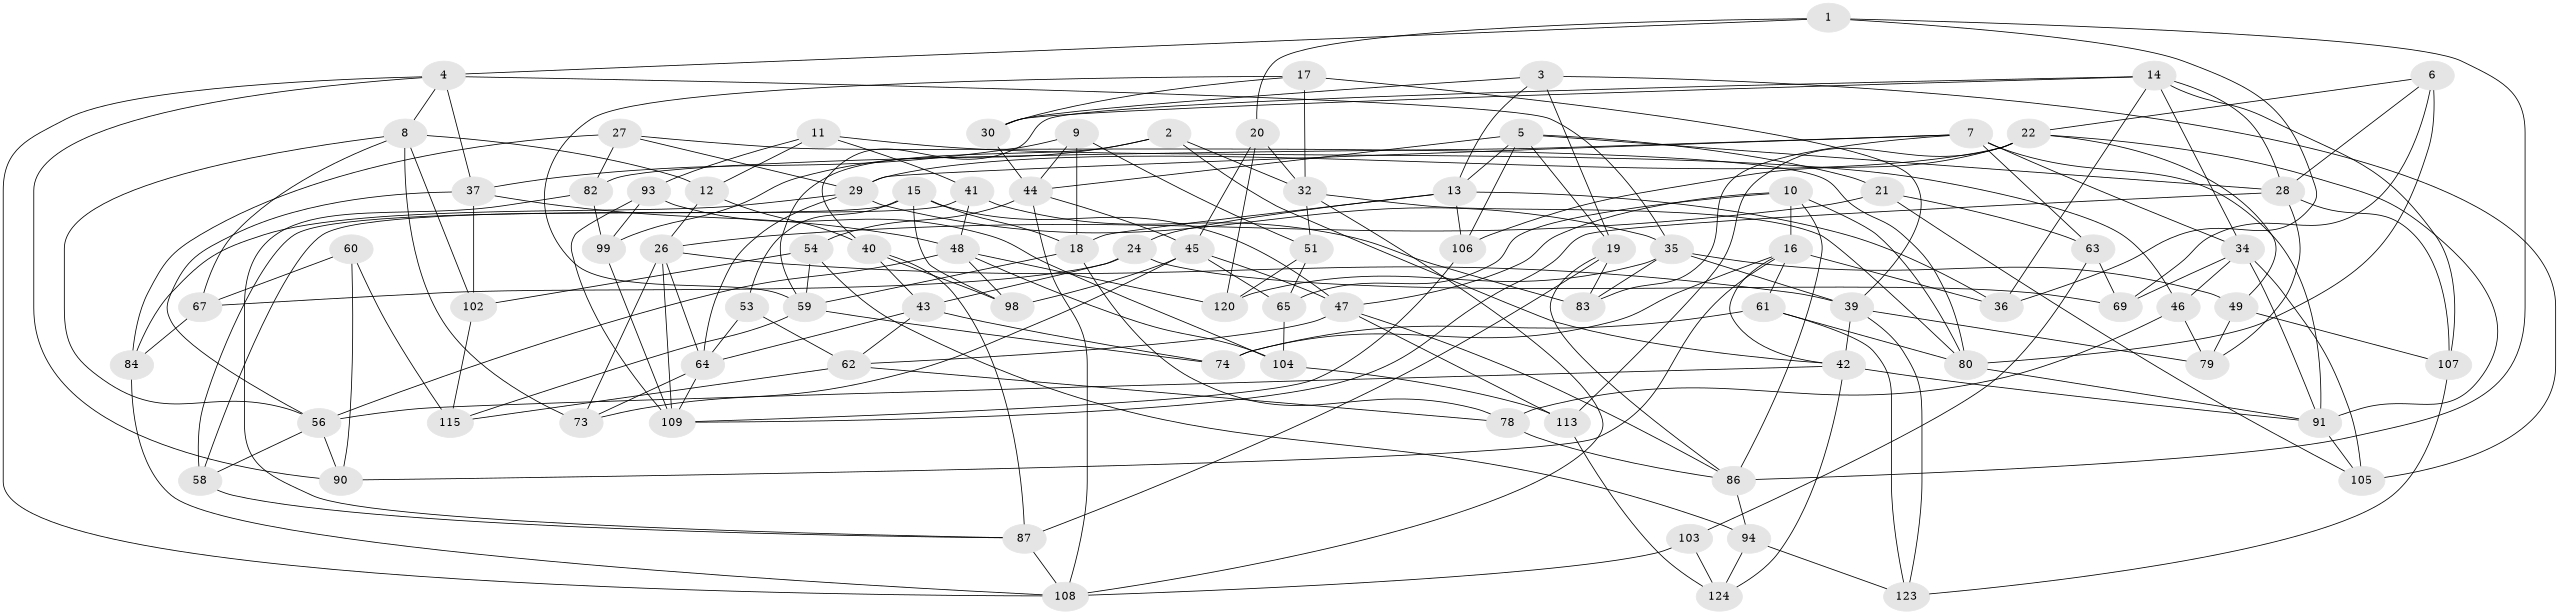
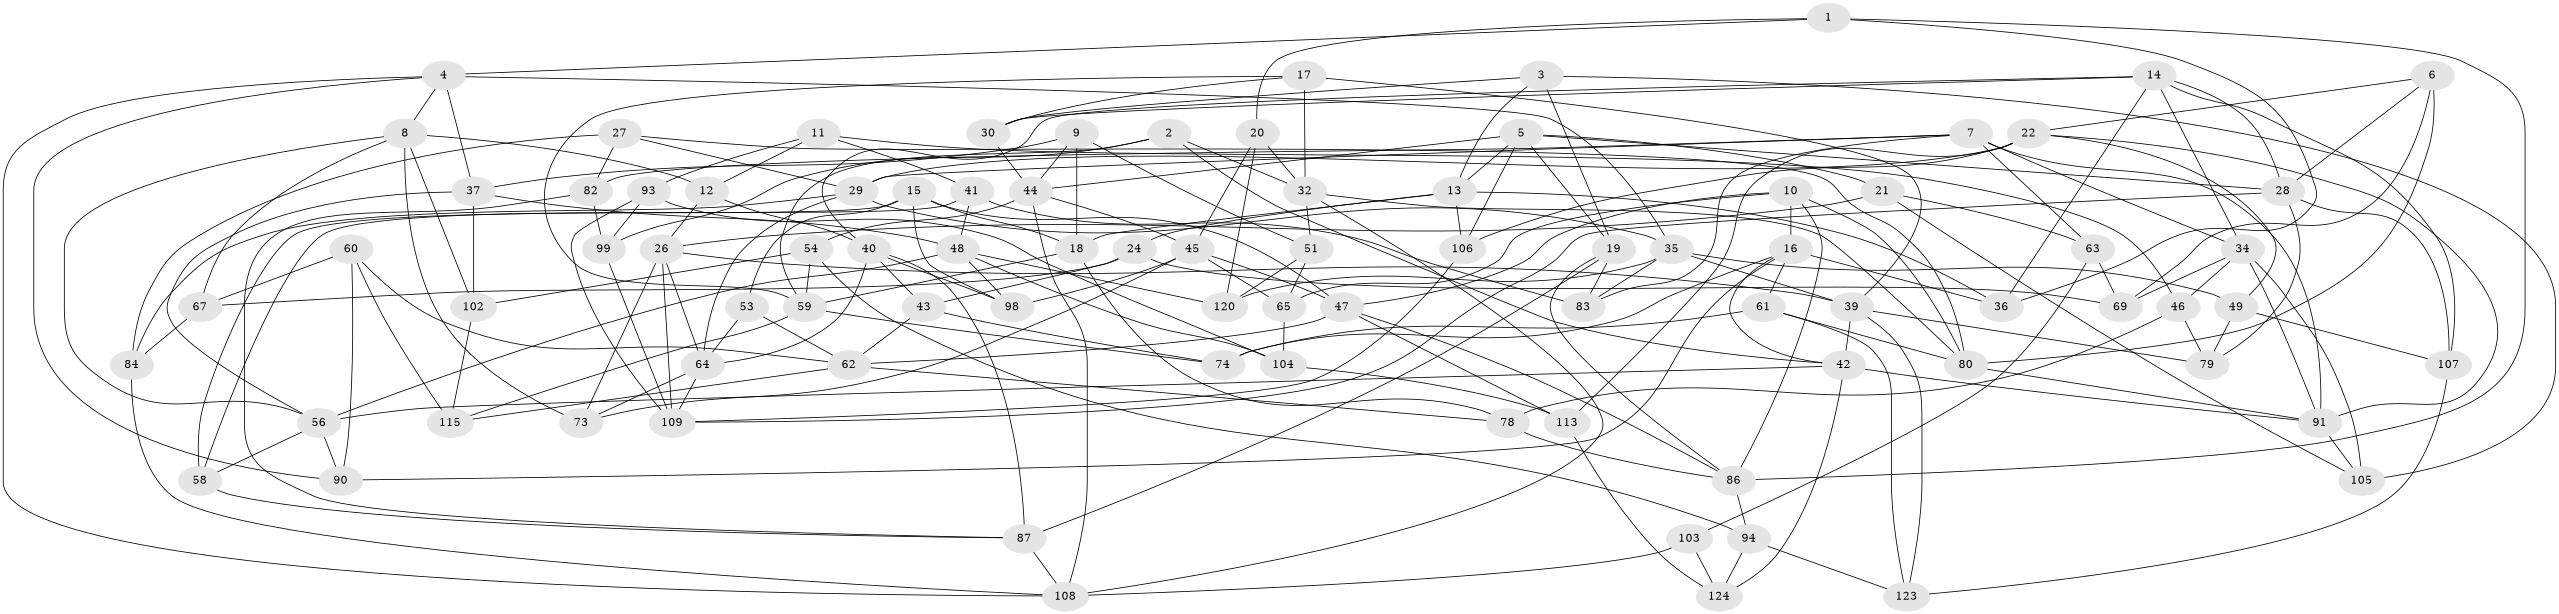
(813, 336) -> (813, 336)
none -> (584, 349)
